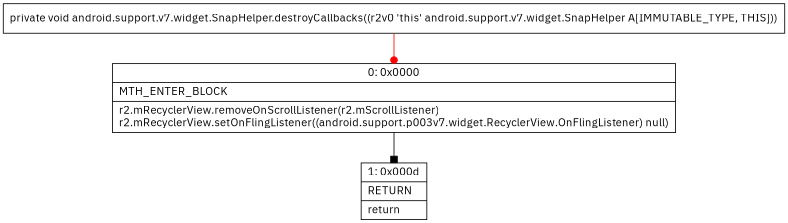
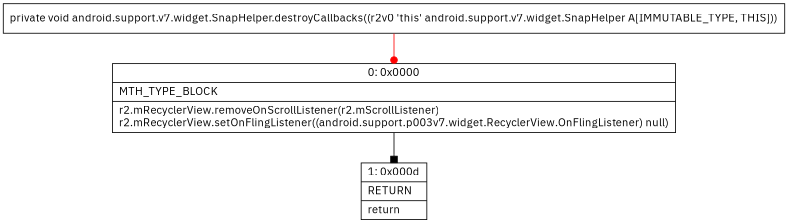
(174, 92) -> (169, 92)
